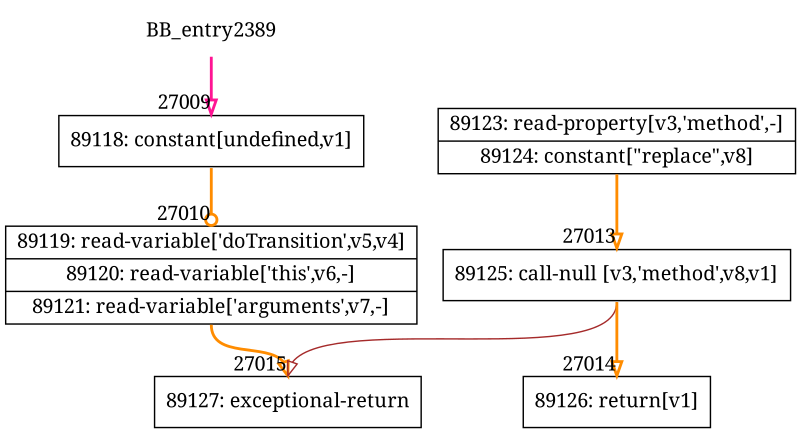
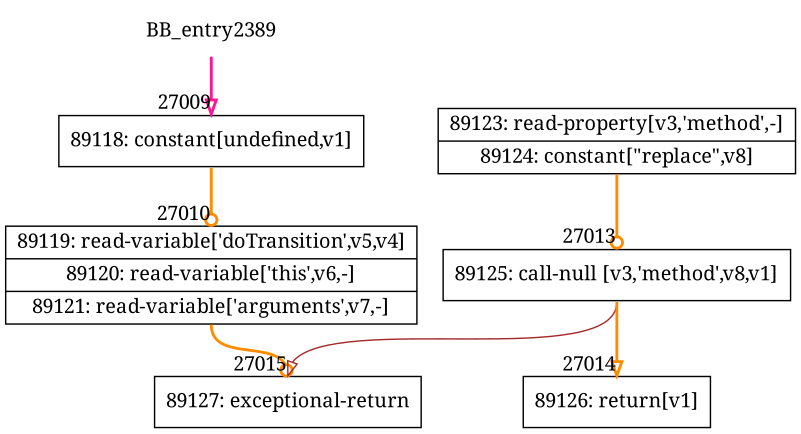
(617, 204) -> (617, 205)
(242, 349) -> (244, 349)
